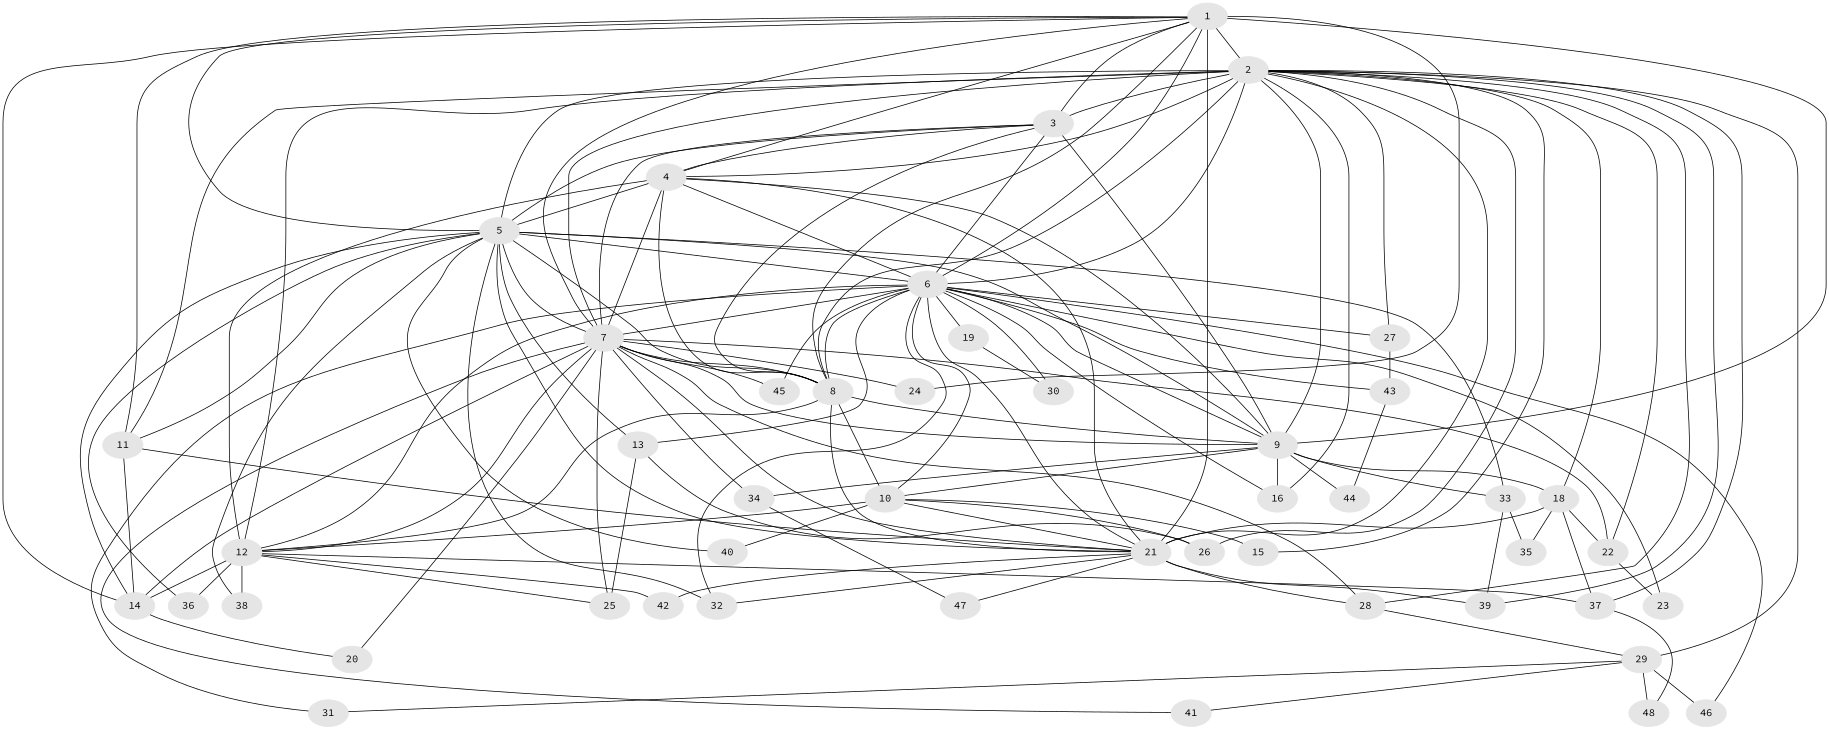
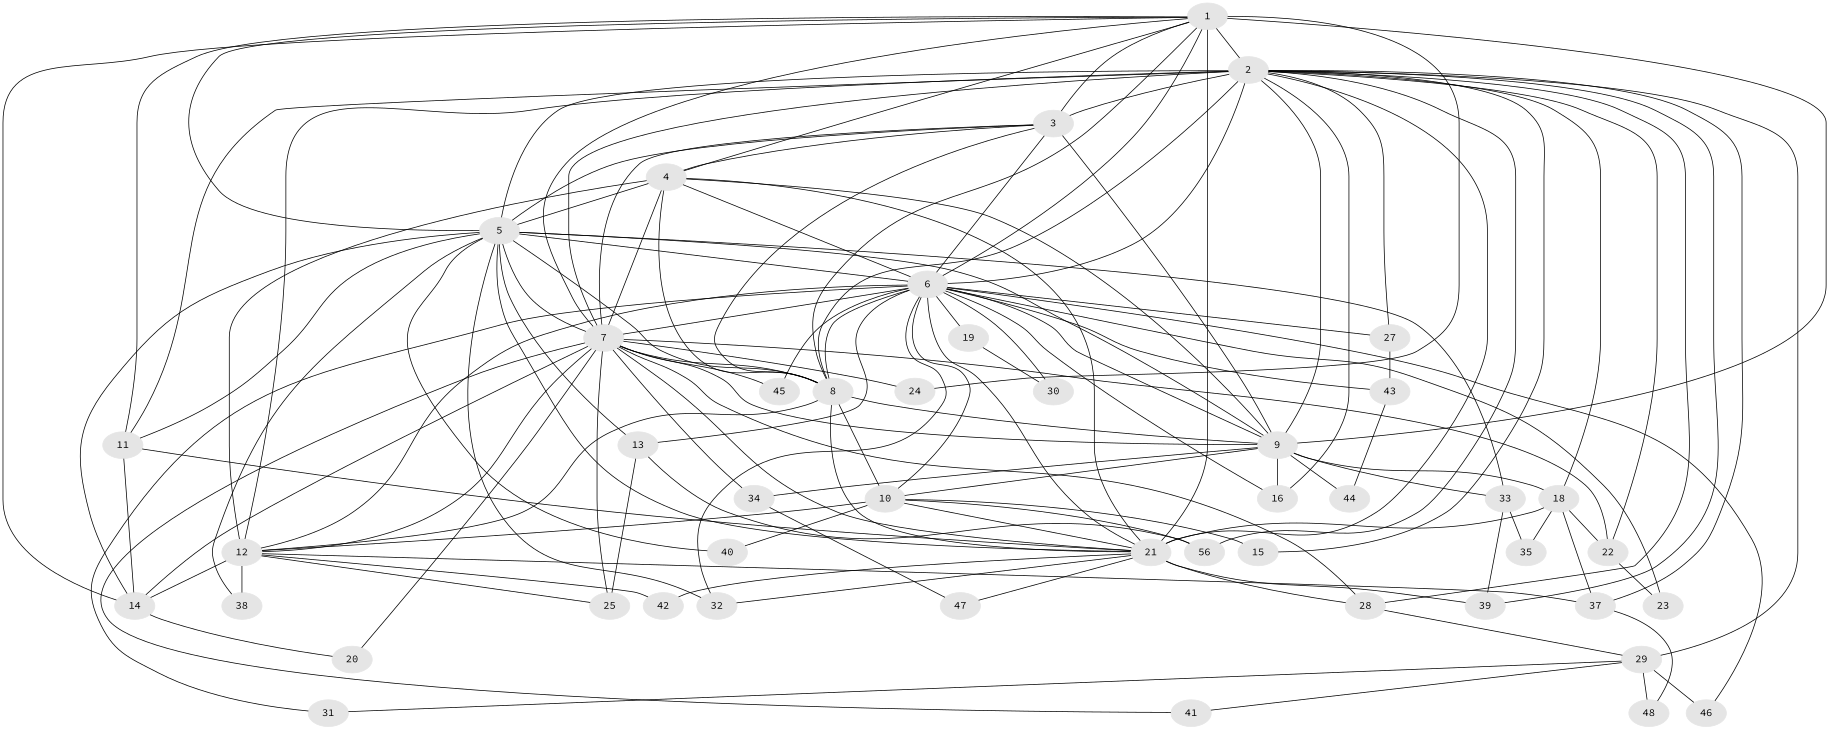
(966, 158) -> none
(1205, 552) -> (1205, 552)
(188, 606) -> none
